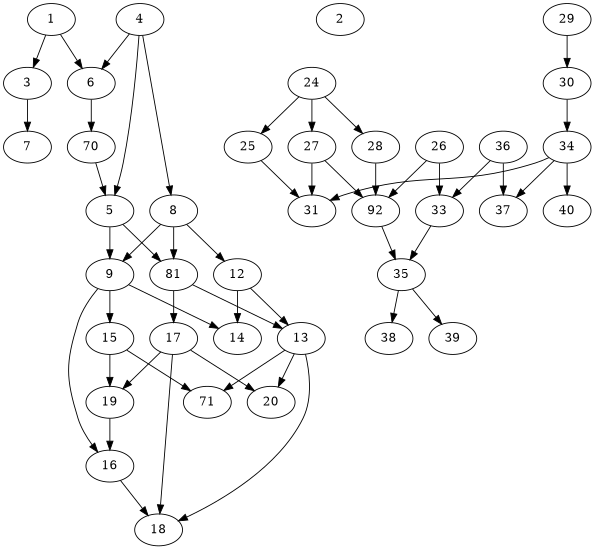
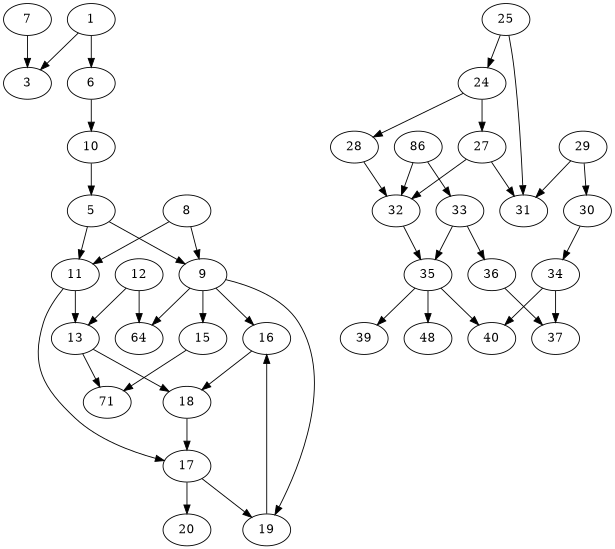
(140, 19) -> none
(340, 19) -> none
(27, 111) -> (27, 47)
(283, 112) -> (496, 47)
(91, 147) -> (91, 147)
(440, 147) -> (418, 147)
(481, 170) -> (474, 239)
(449, 178) -> (557, 176)
(376, 211) -> (396, 211)
(202, 240) -> none
(174, 275) -> (75, 275)
none -> (457, 303)
(237, 338) -> (139, 338)
(389, 338) -> (428, 338)
(110, 366) -> (314, 373)
(288, 366) -> none
(167, 430) -> (187, 430)
